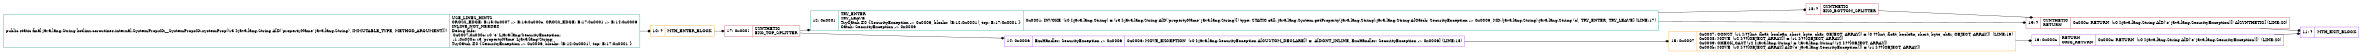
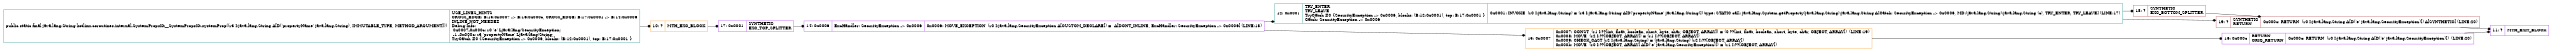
(803, 30) -> (1268, 22)
(690, 31) -> (686, 26)
(718, 31) -> (712, 26)
(762, 31) -> (756, 26)
(900, 36) -> (798, 26)
(2022, 41) -> (2046, 39)
